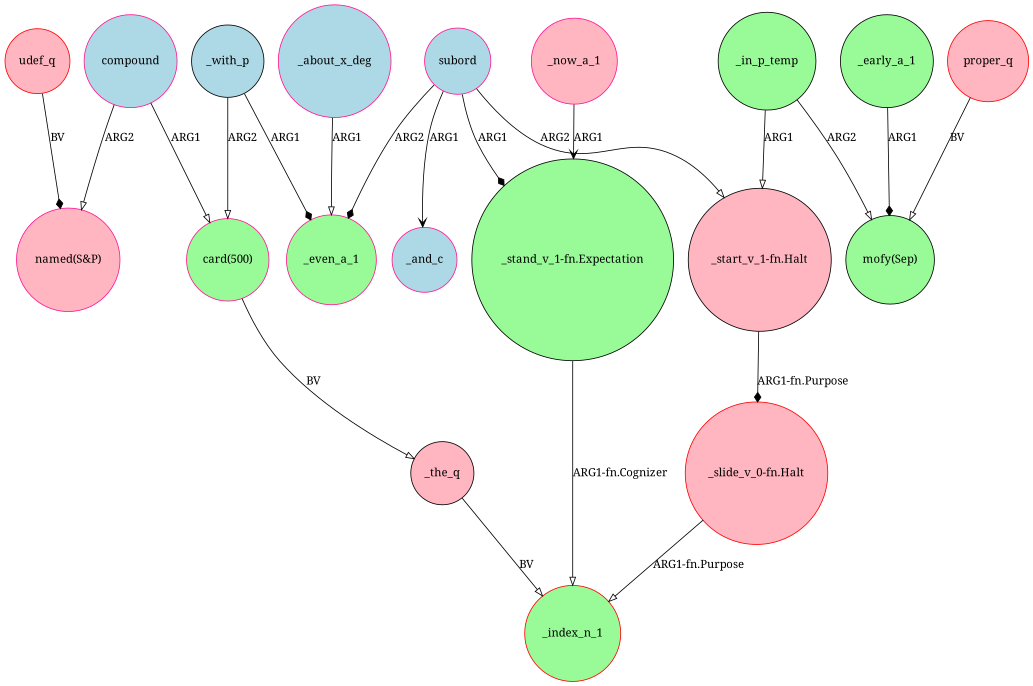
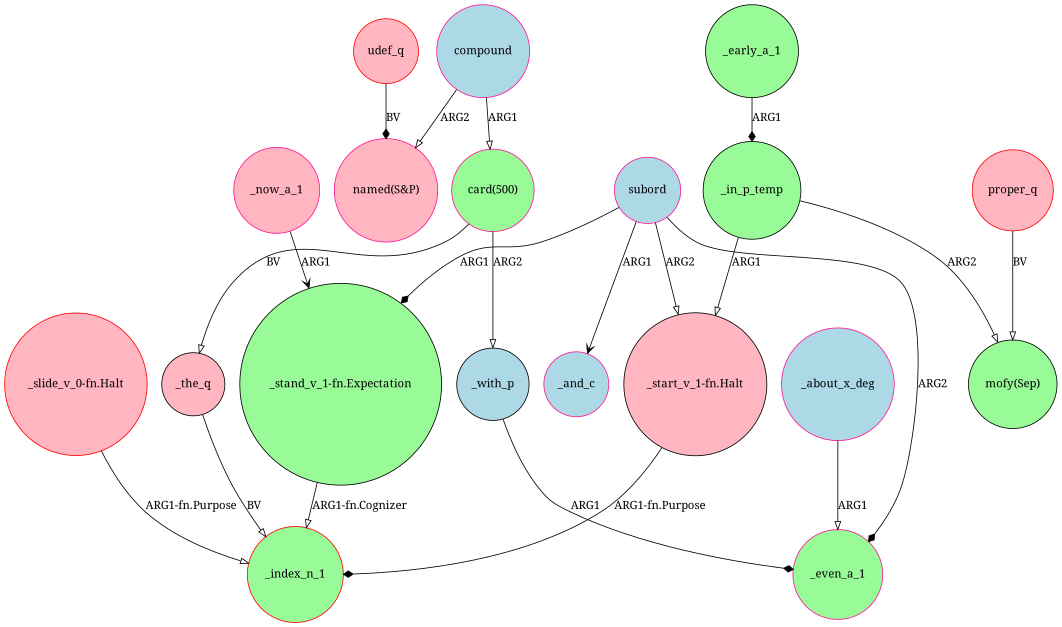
(228, 154) -> (493, 285)
(888, 157) -> (752, 115)
(758, 362) -> (524, 546)
